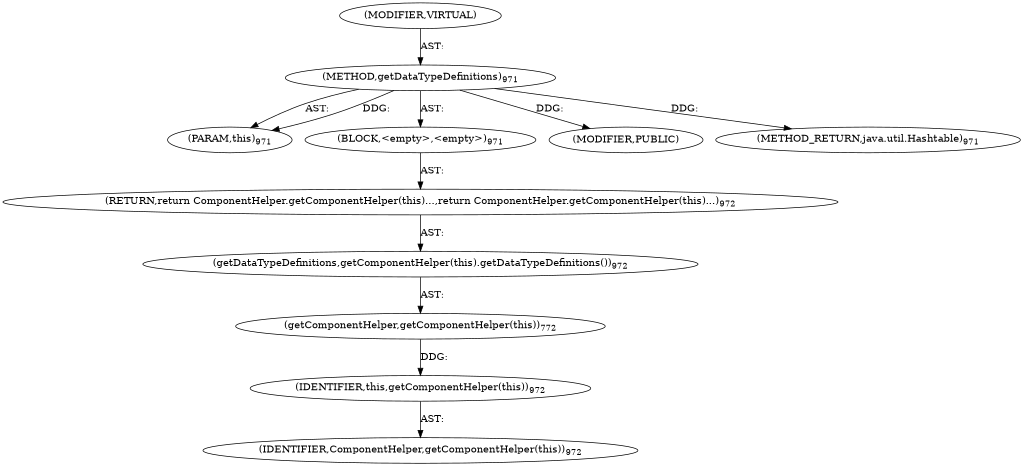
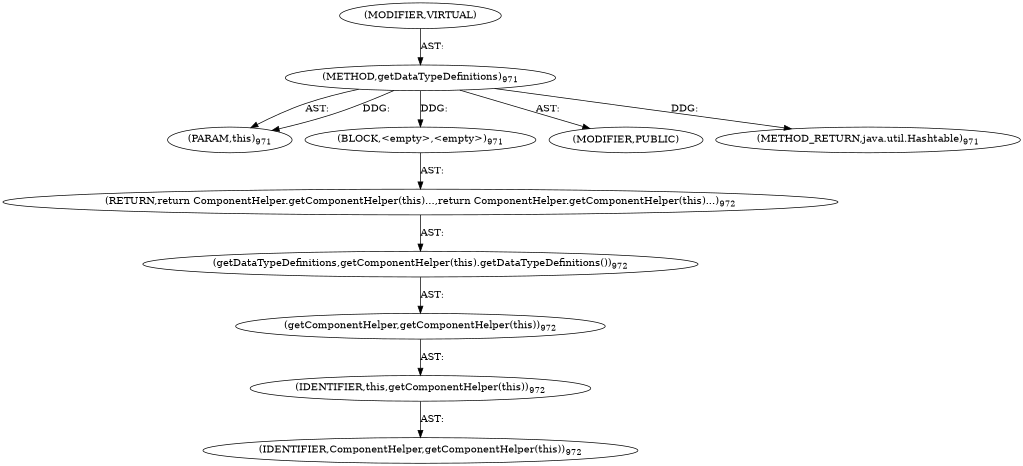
(434, 109) -> (436, 109)
(551, 109) -> (550, 109)
(549, 325) -> (549, 325)
(436, 357) -> (434, 357)
